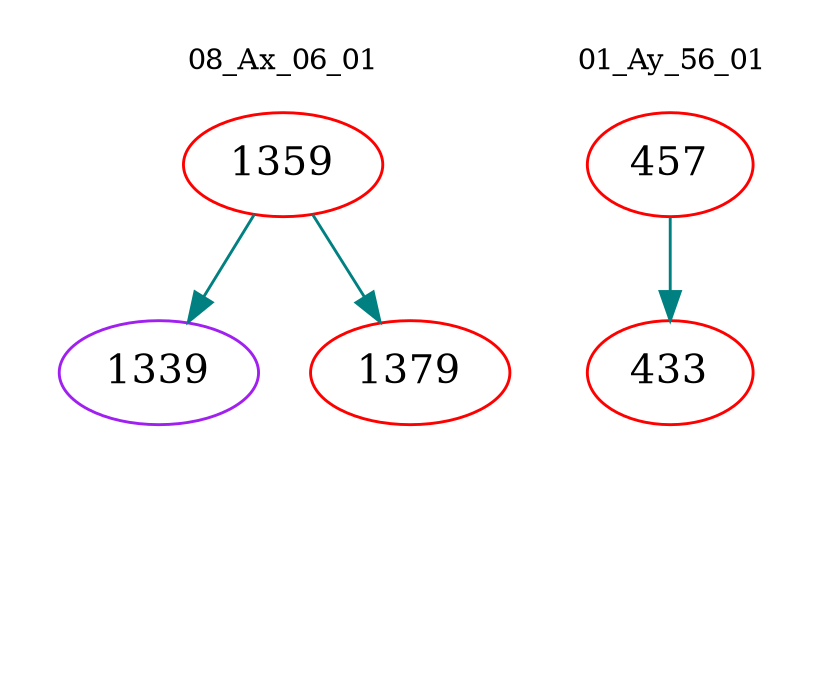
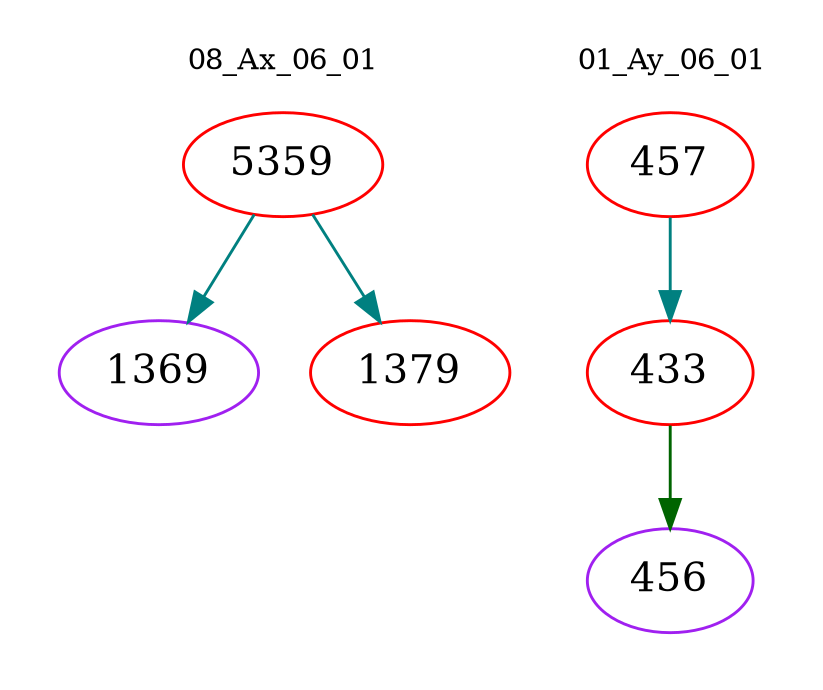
(672, 62) -> (672, 62)
(283, 165) -> (283, 165)
(159, 373) -> (159, 373)
none -> (670, 581)
